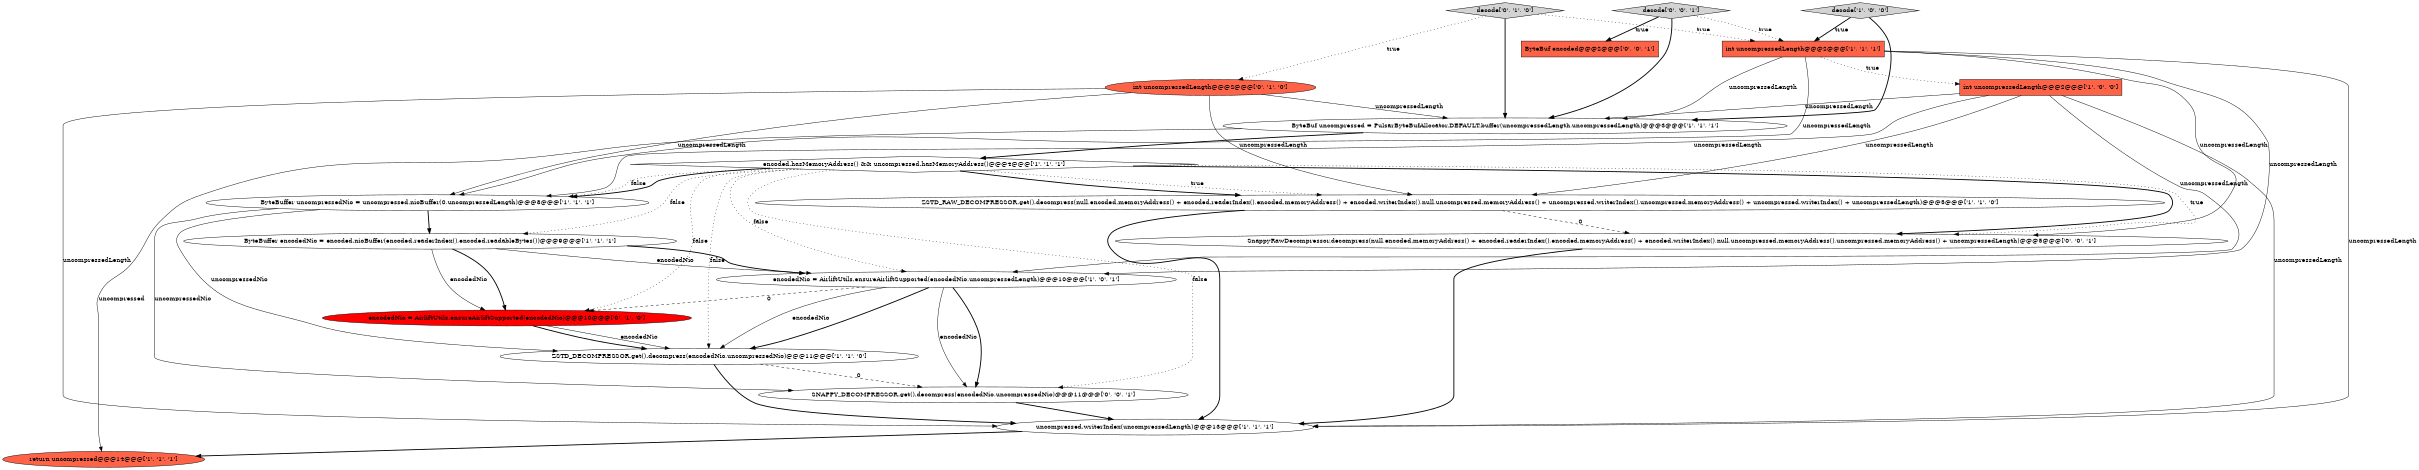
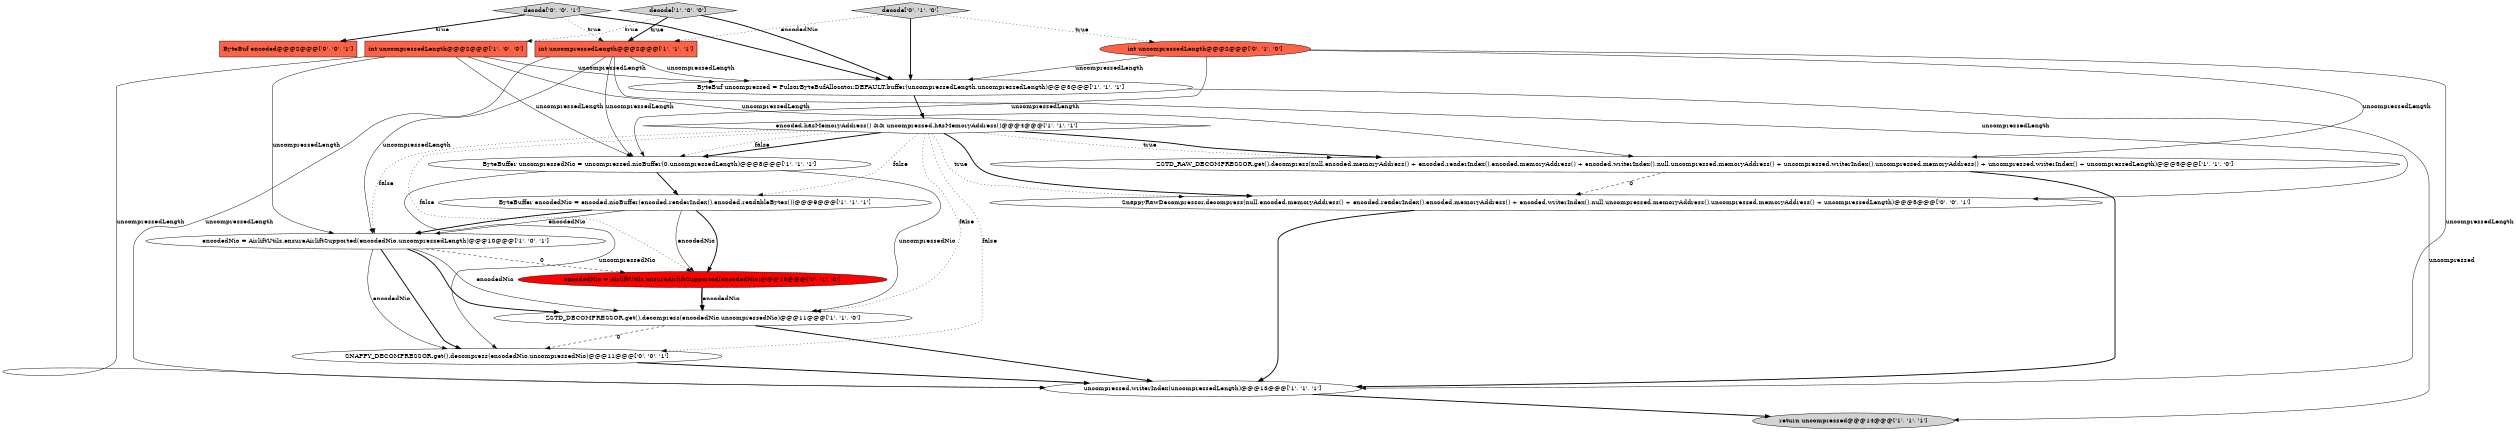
(1704, 30) -> (800, 30)
(1884, 75) -> (597, 34)
(104, 459) -> (1854, 421)
